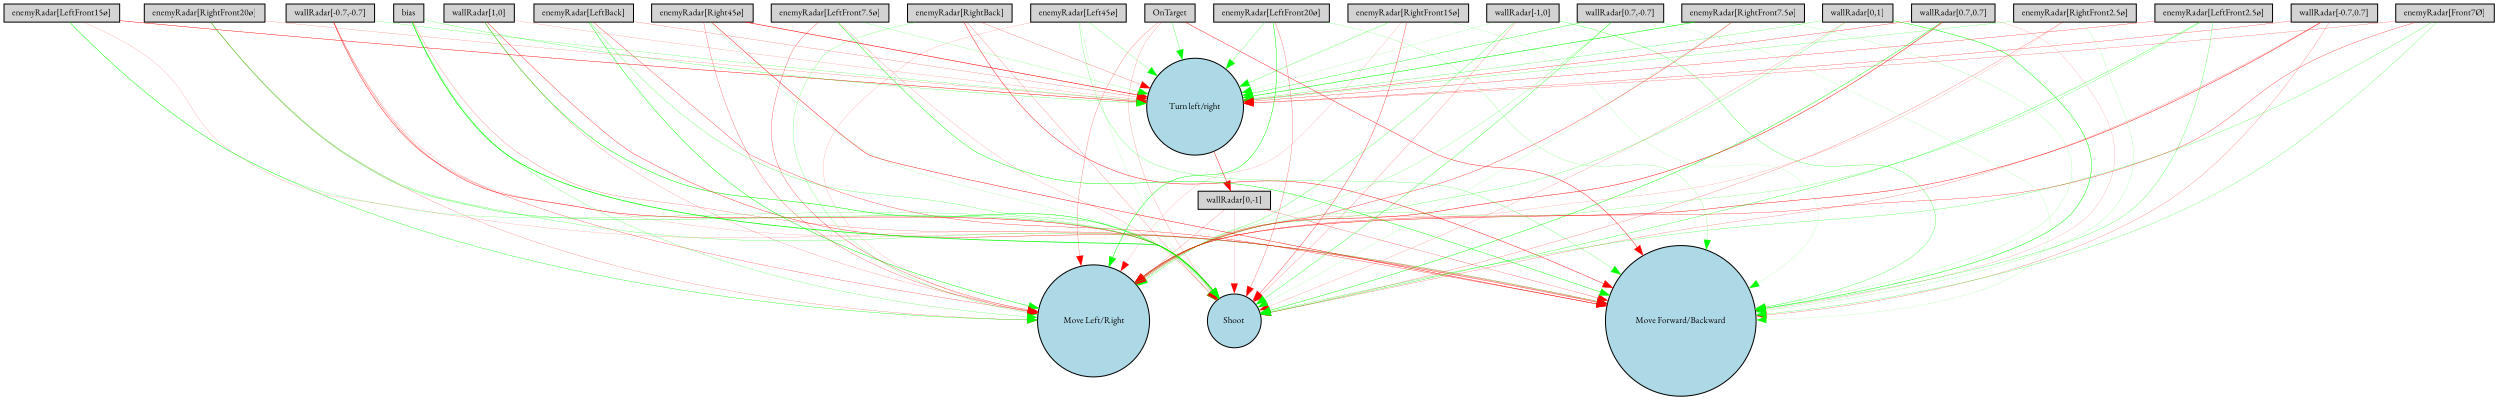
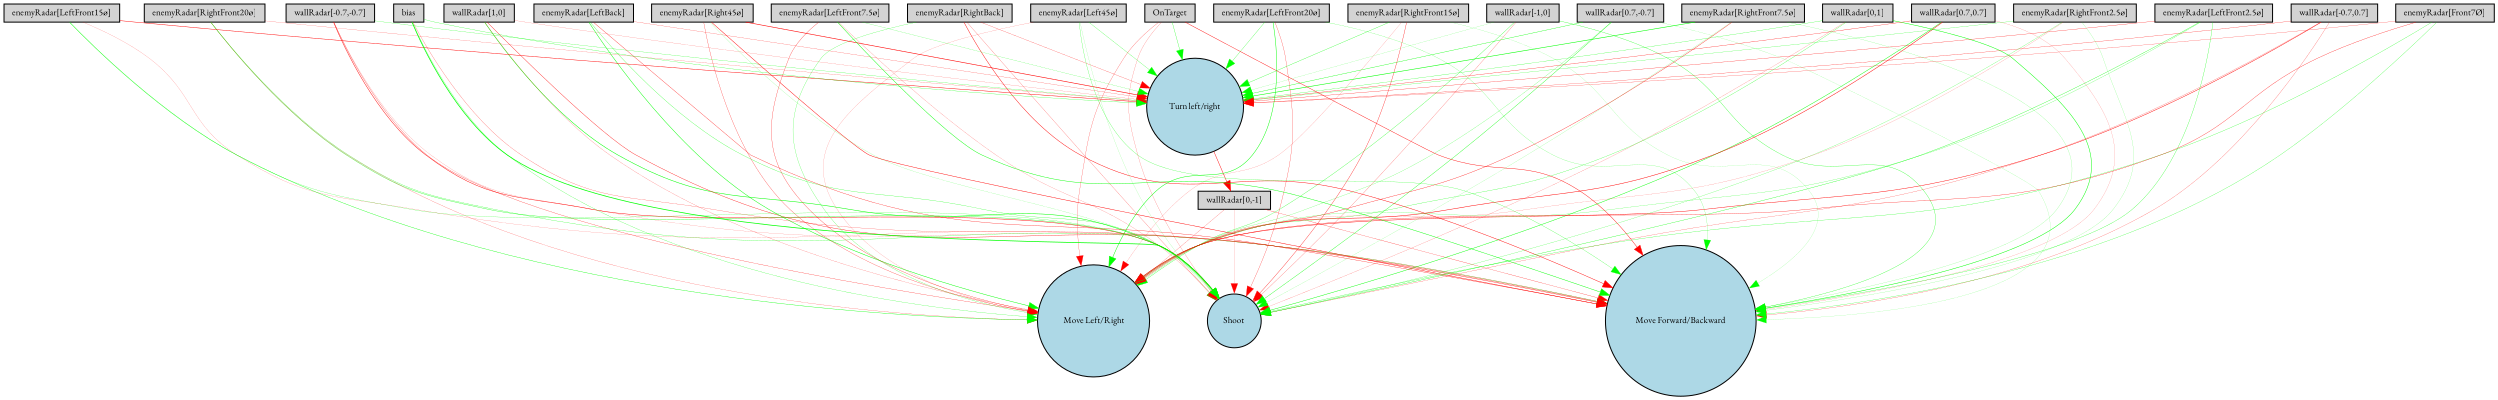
(1720, 189) -> (1720, 189)
